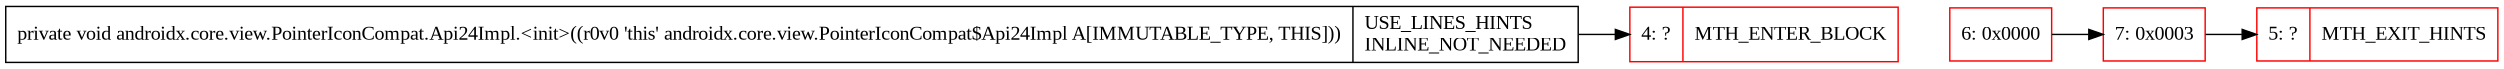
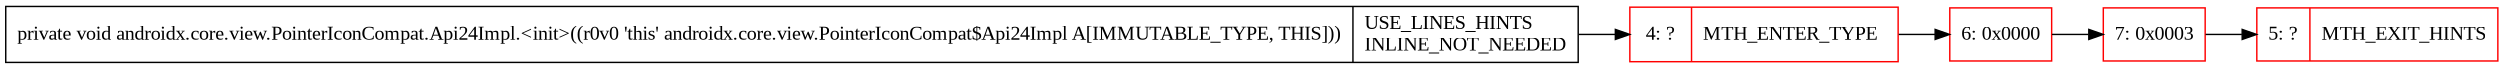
(1791, 34) -> (1791, 34)
none -> (1917, 34)
